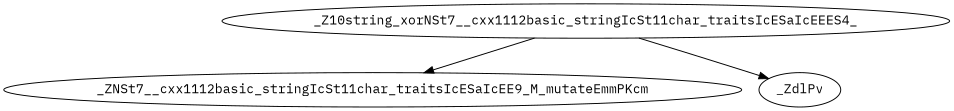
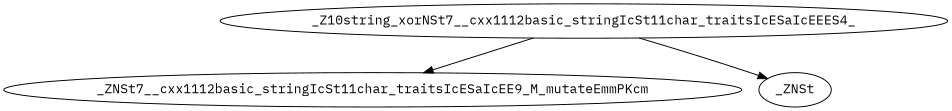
(800, 90) -> (795, 90)
